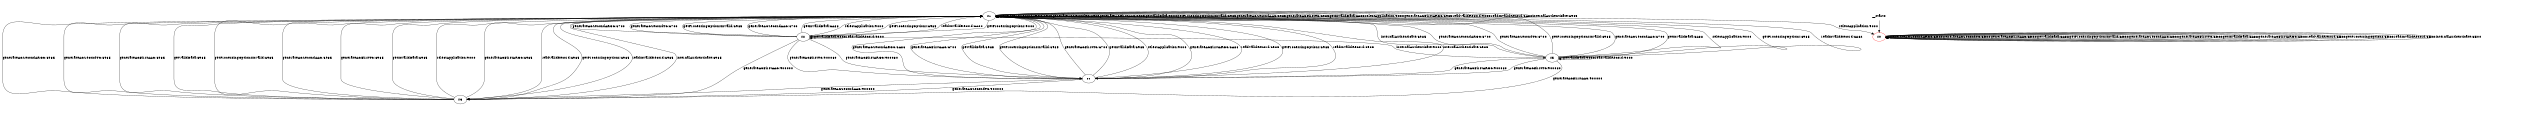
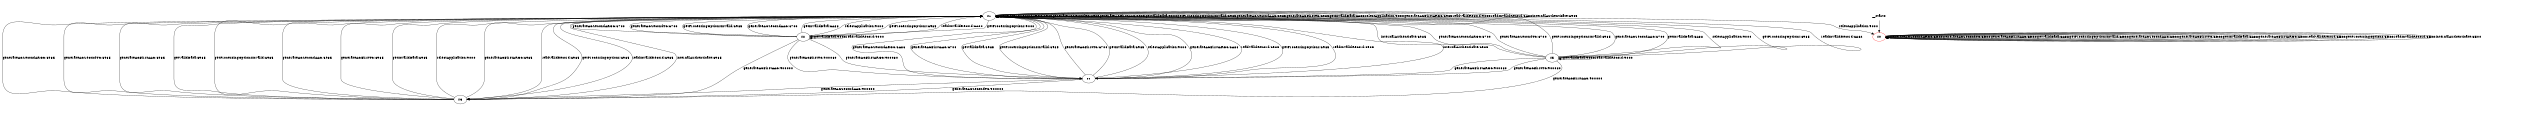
(1177, 39) -> none
